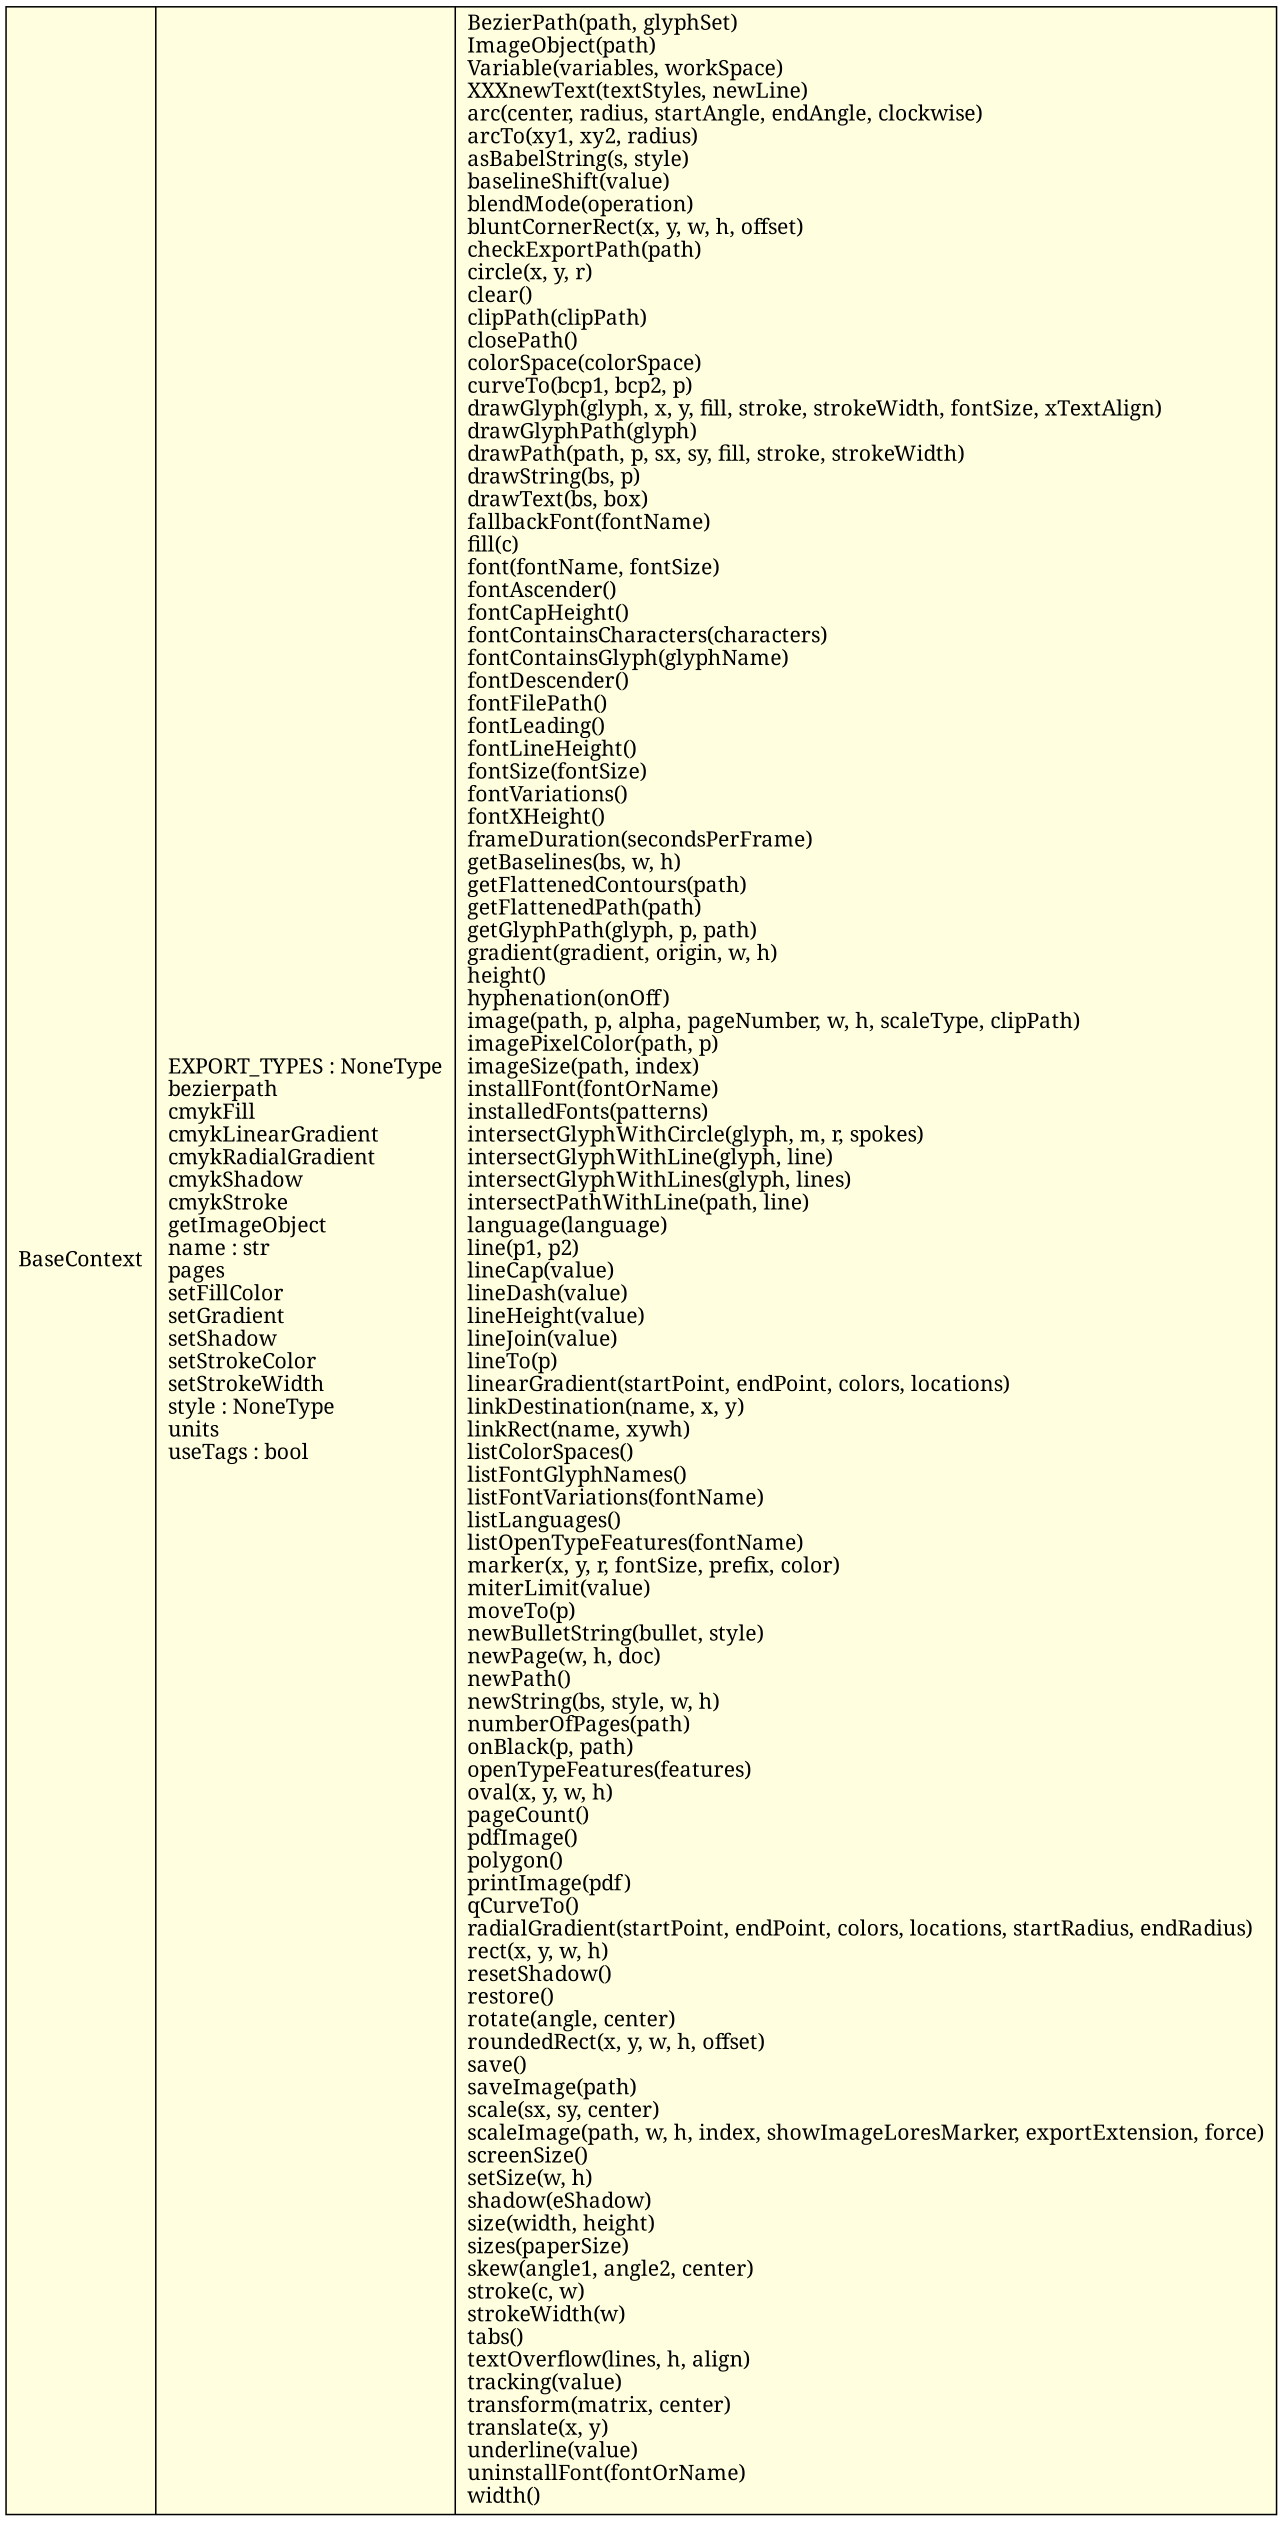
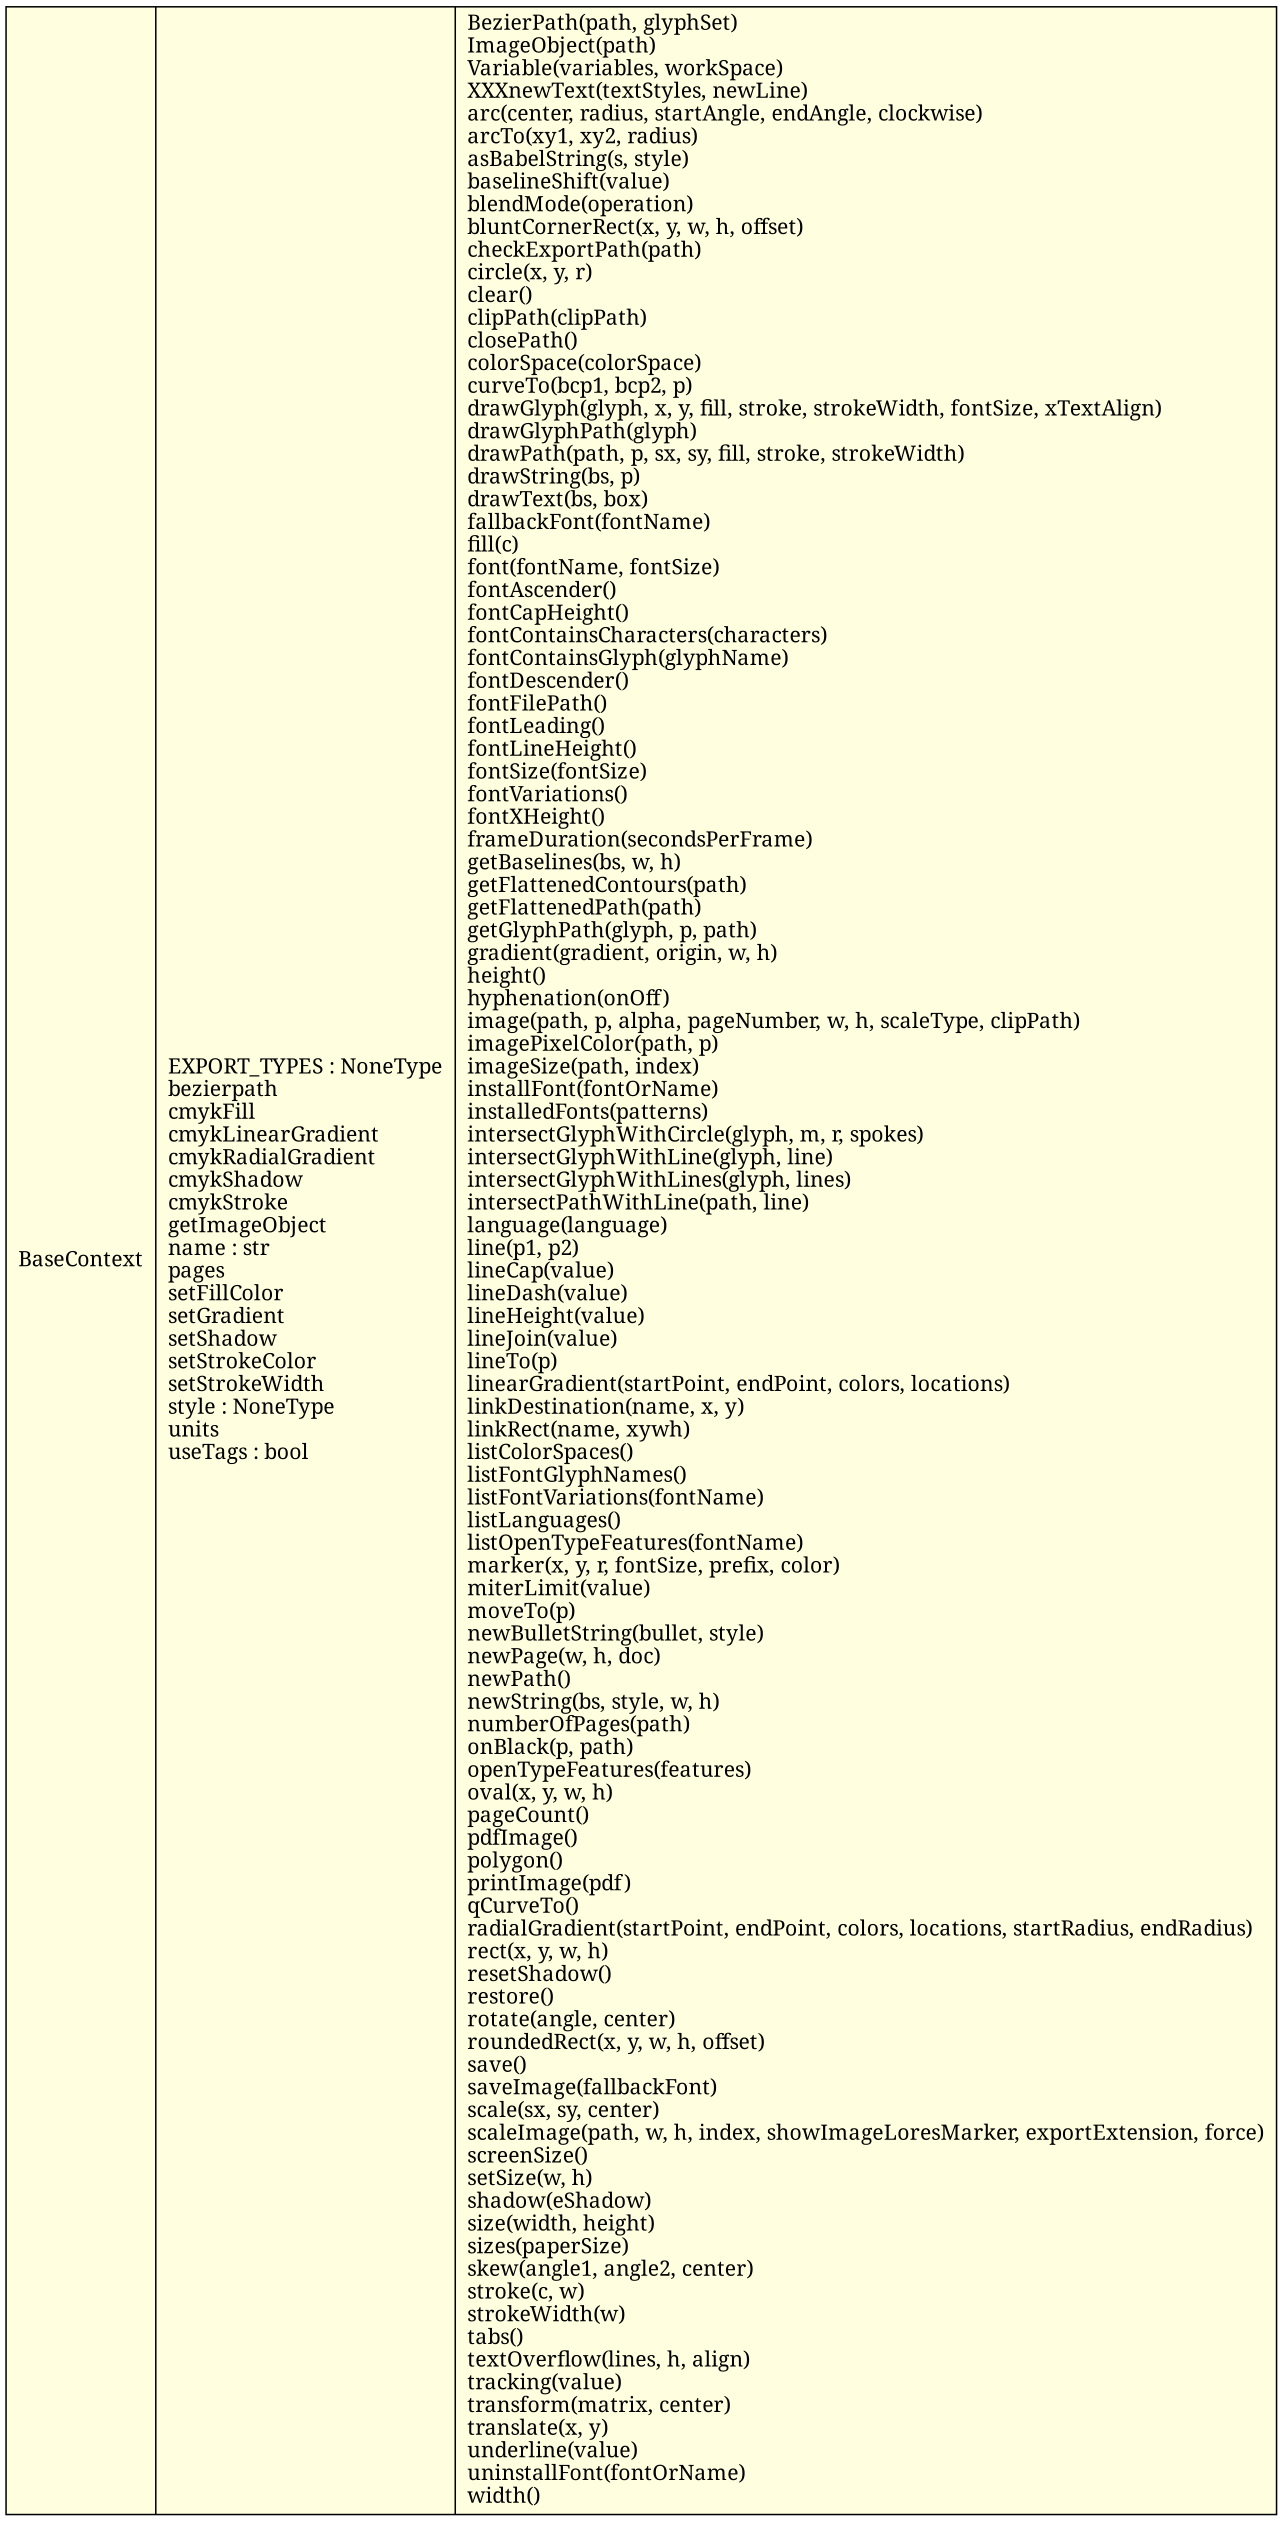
(552, 2088) -> (593, 2088)
